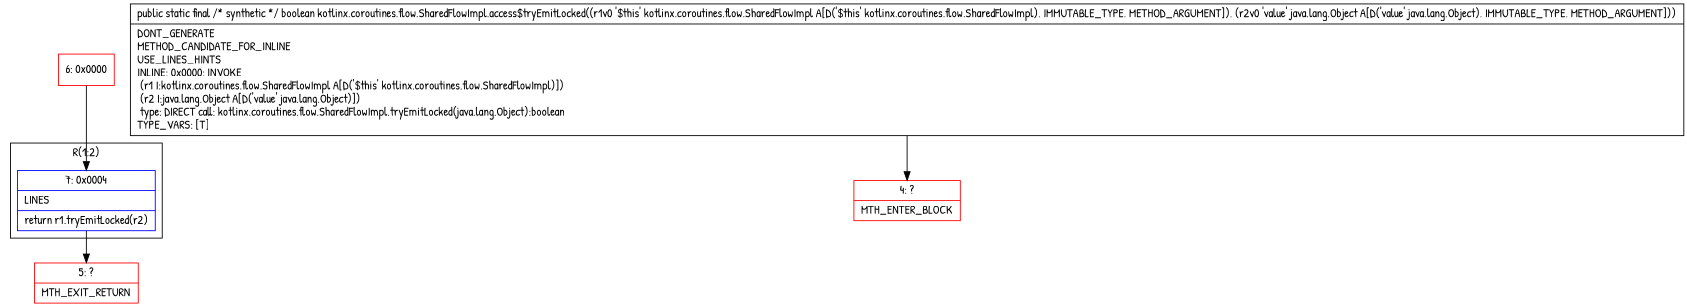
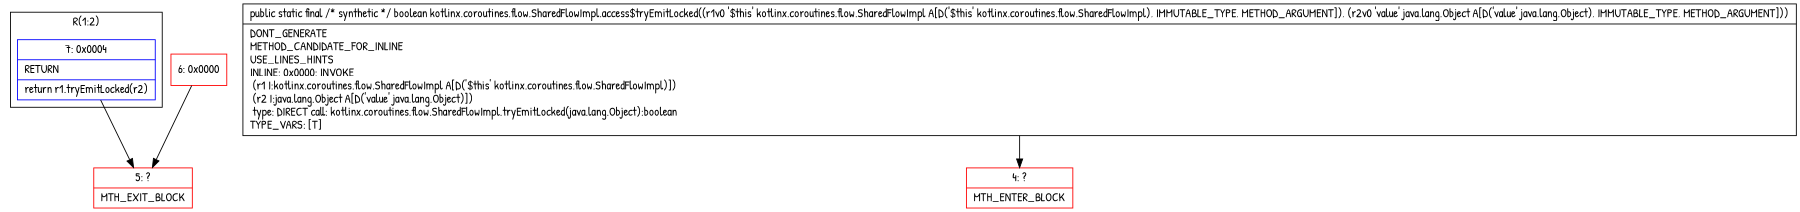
(86, 124) -> (174, 123)
(37, 200) -> (42, 69)
(86, 293) -> (143, 198)
